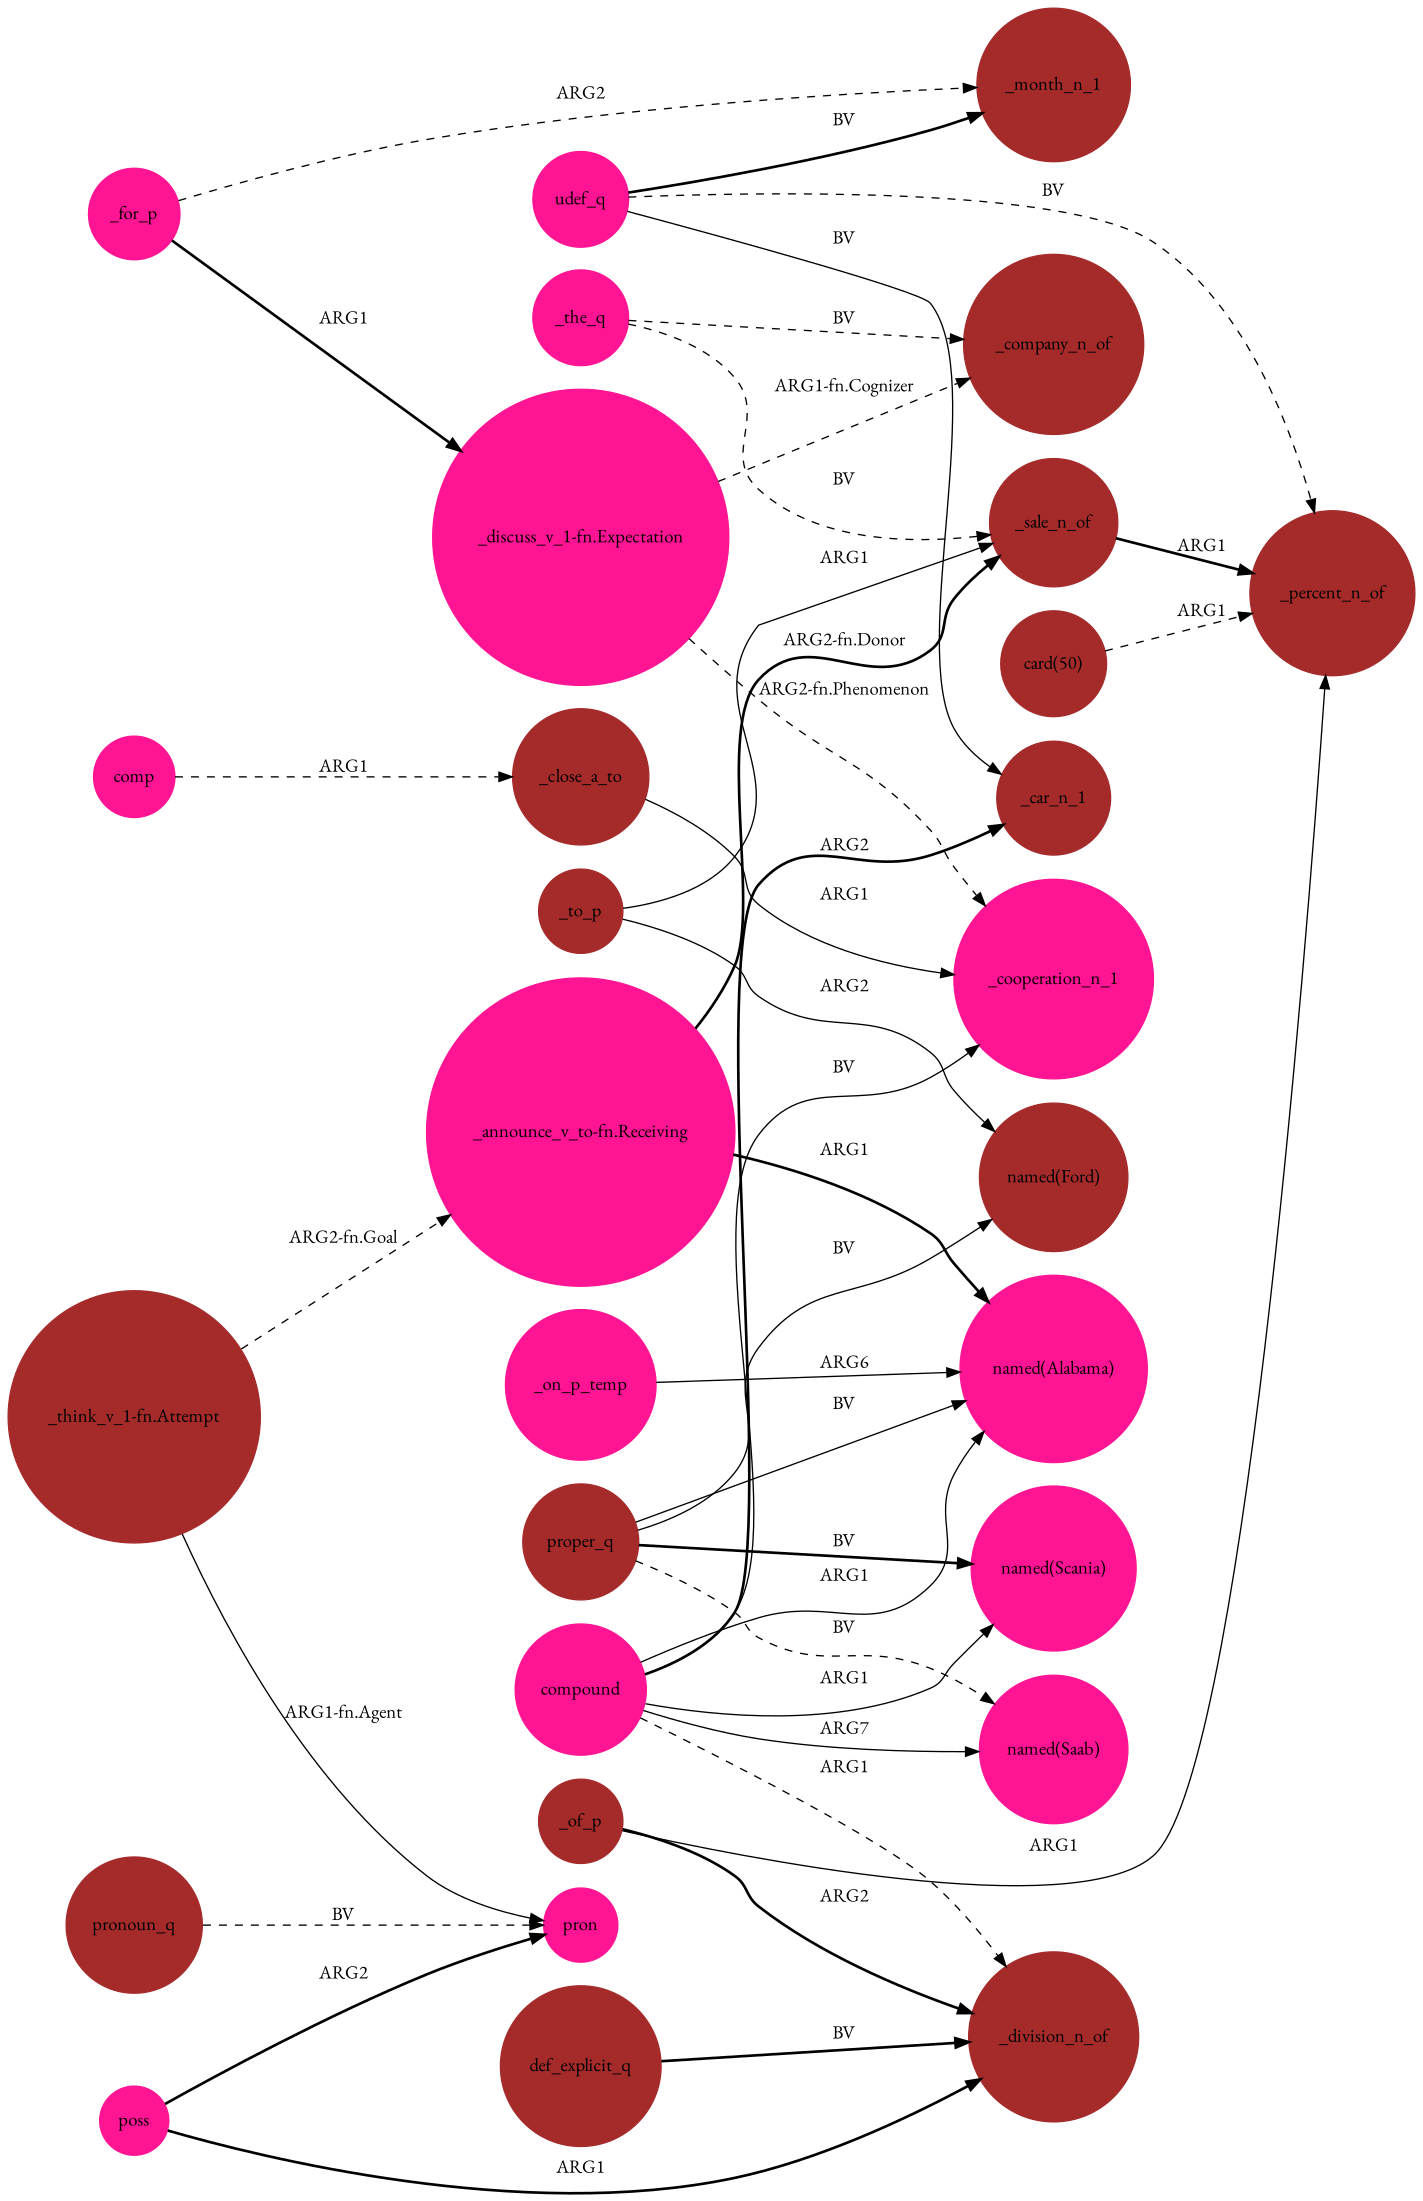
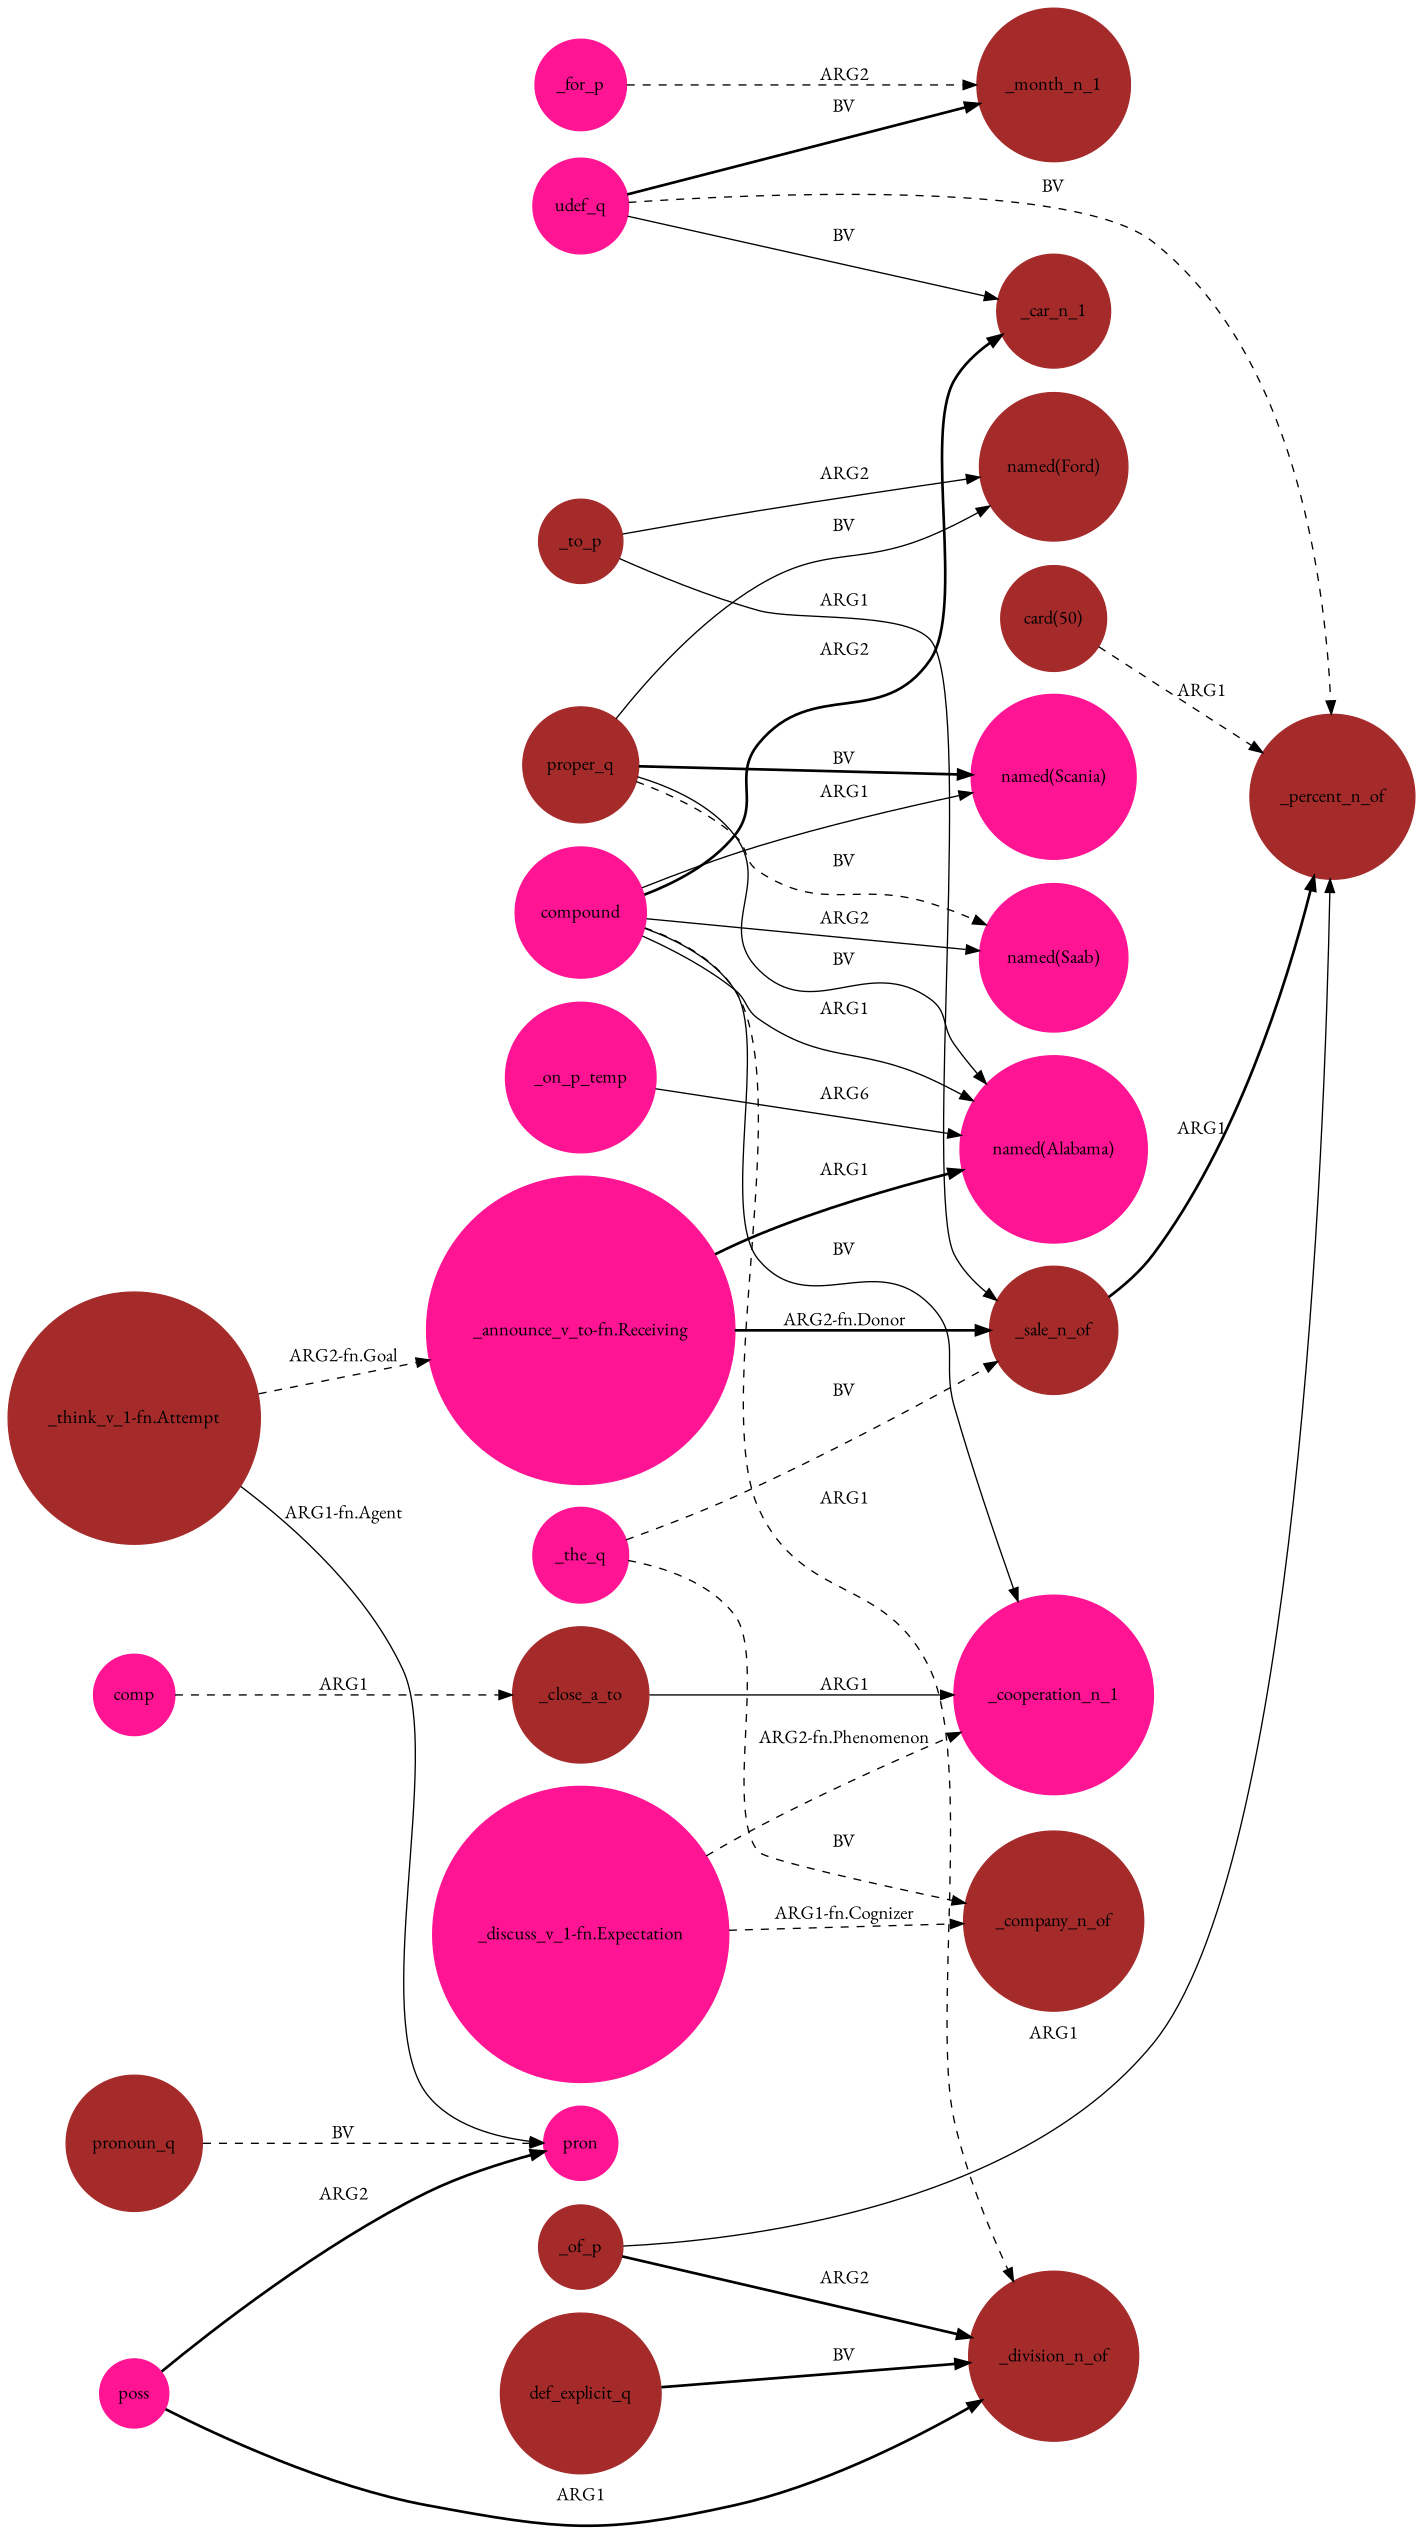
(311, 342) -> none
(844, 1729) -> (844, 919)
